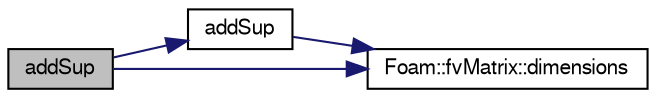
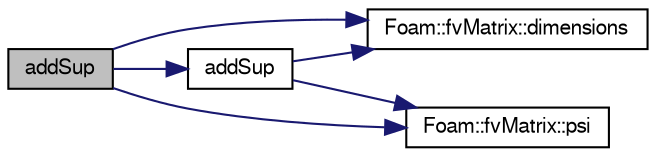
none -> (508, 127)
